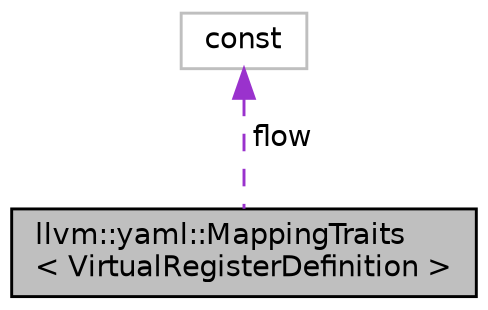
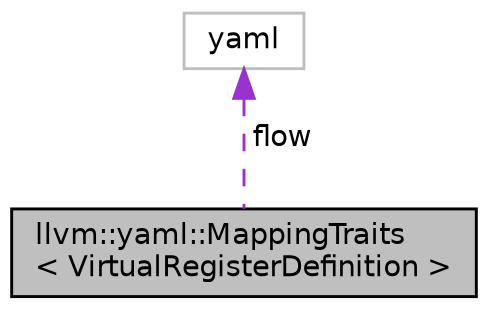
(244, 41) -> (244, 41)
